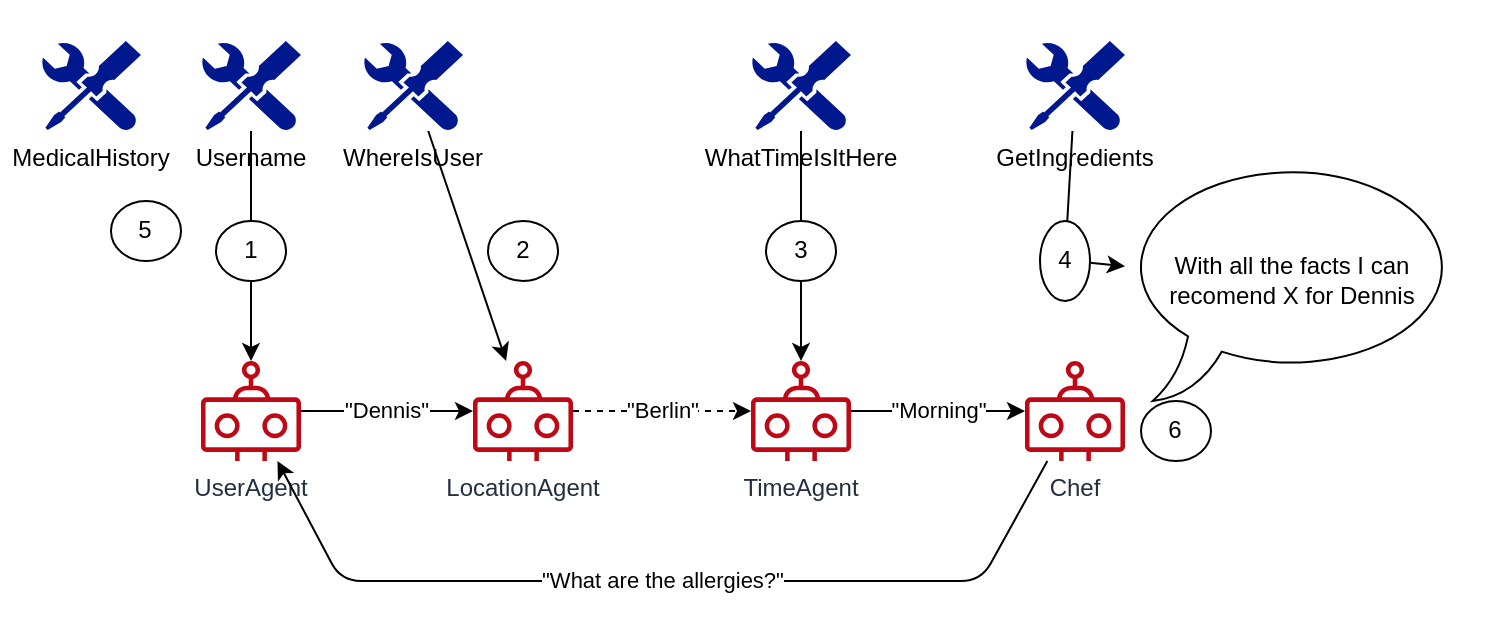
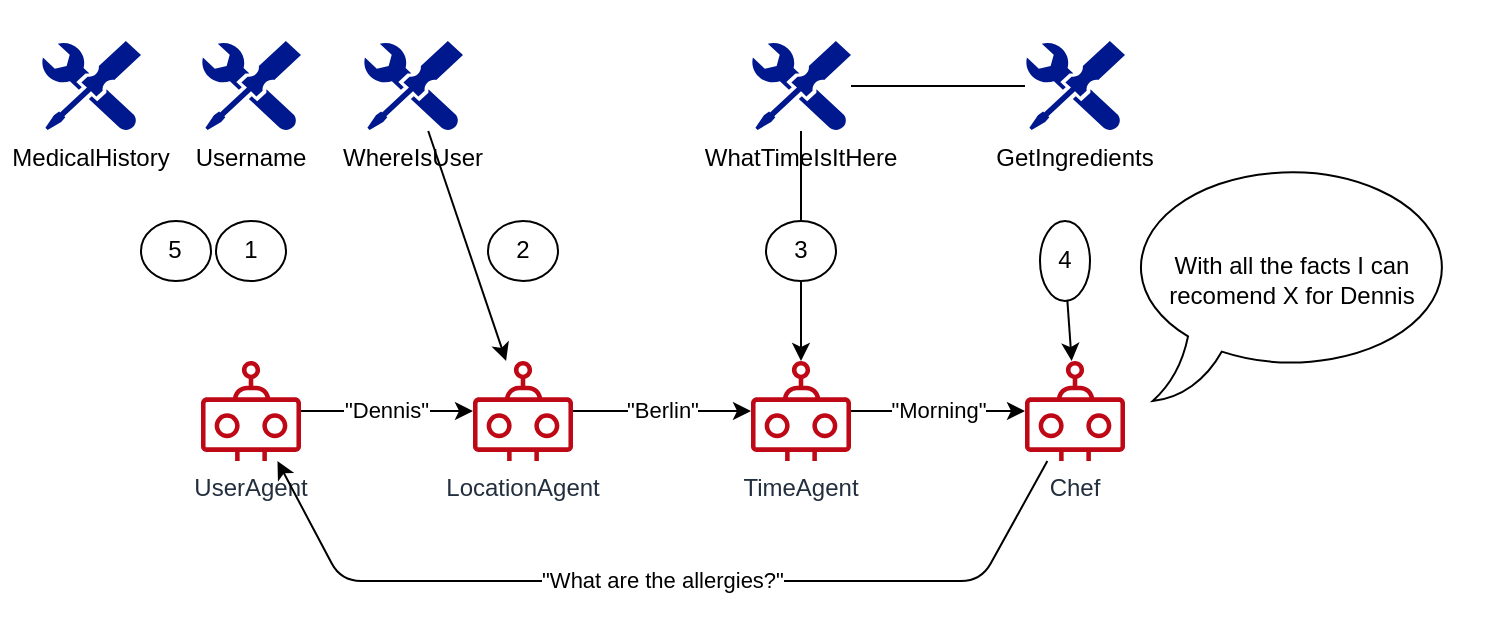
(251, 176) -> none
(1069, 192) -> (938, 86)
(146, 231) -> (176, 251)
(1101, 264) -> (1069, 324)
(603, 411) -> (603, 411)
(1176, 431) -> none
